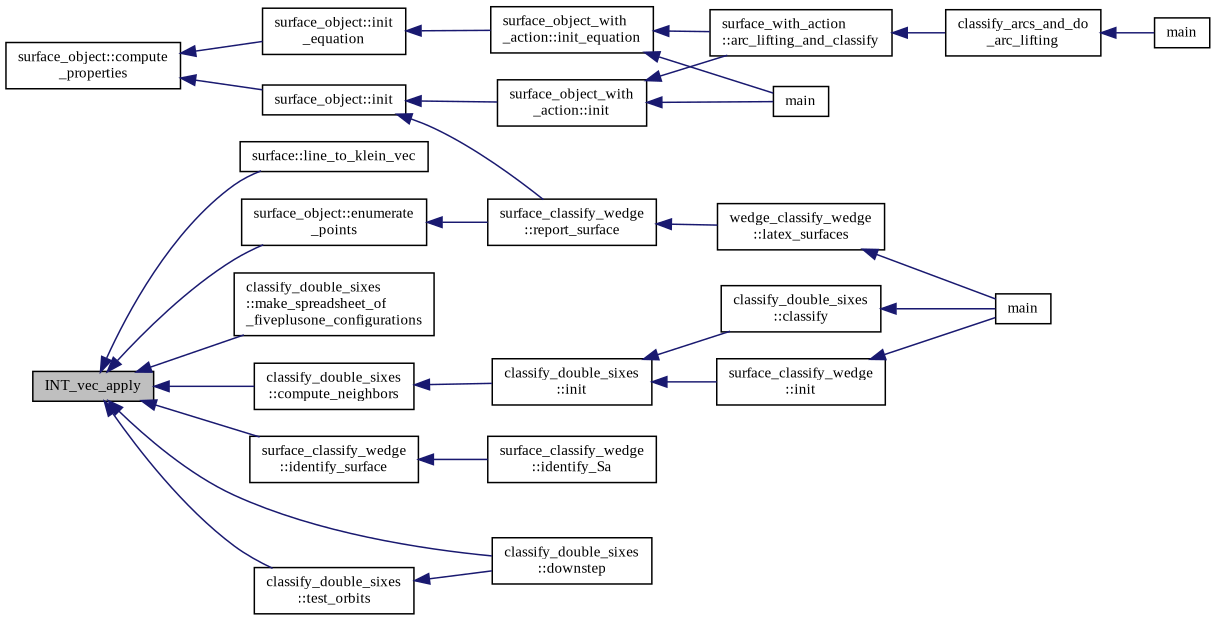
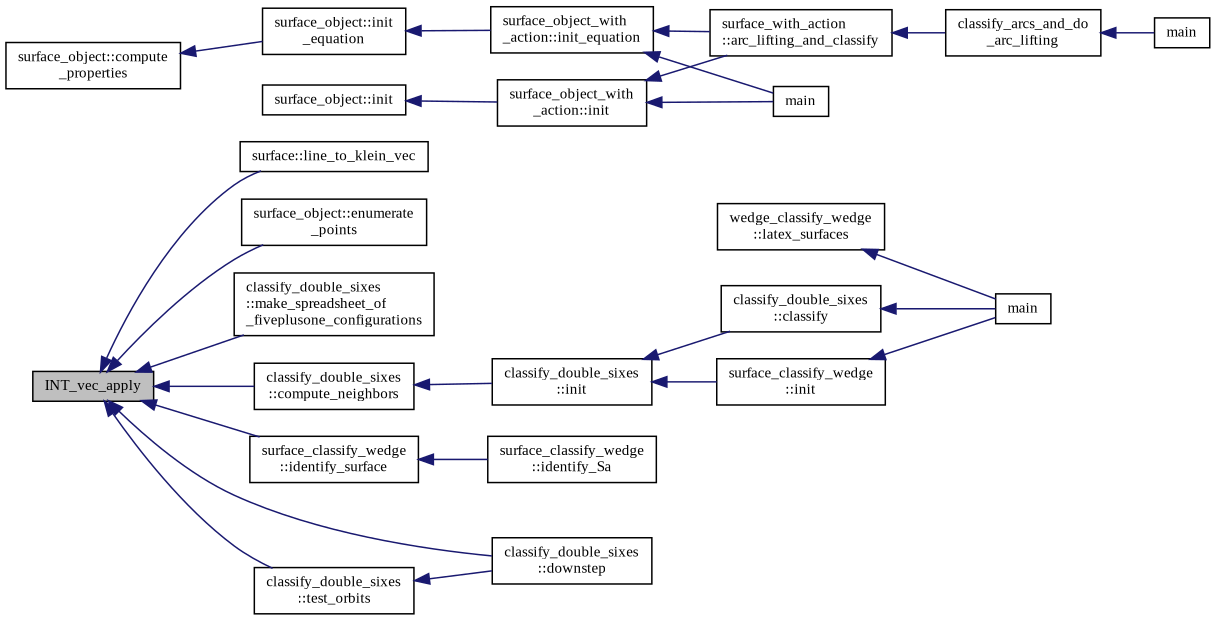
(229, 85) -> none
(572, 222) -> none
